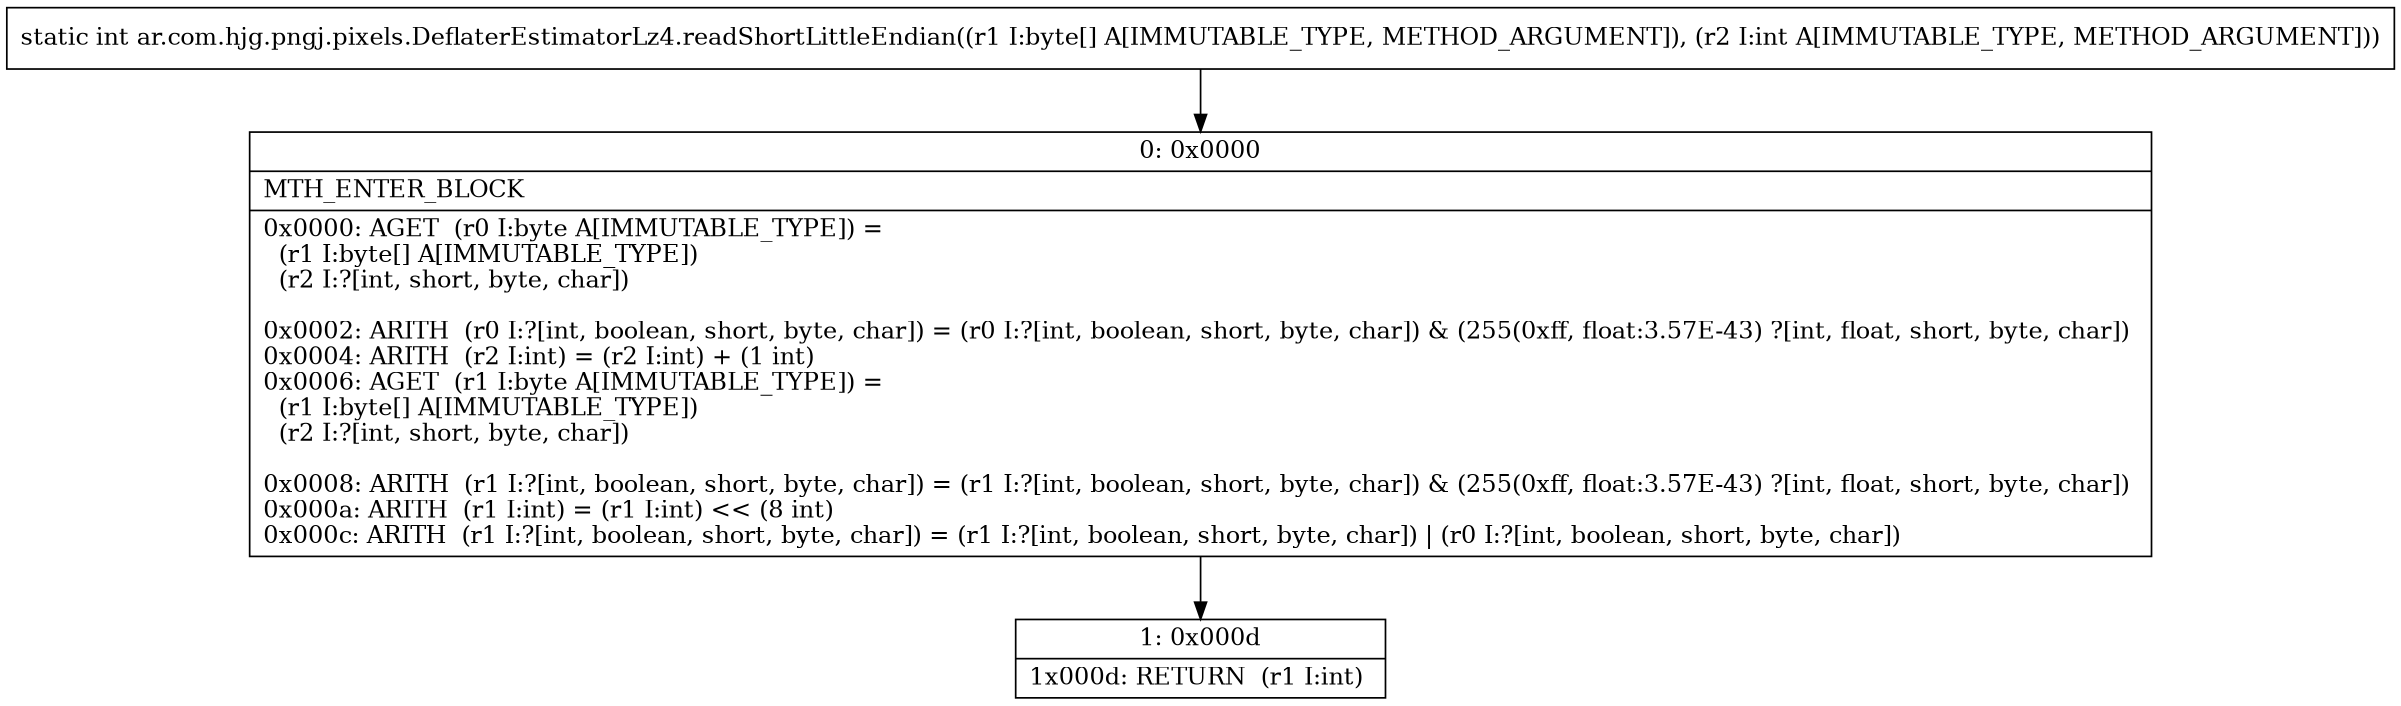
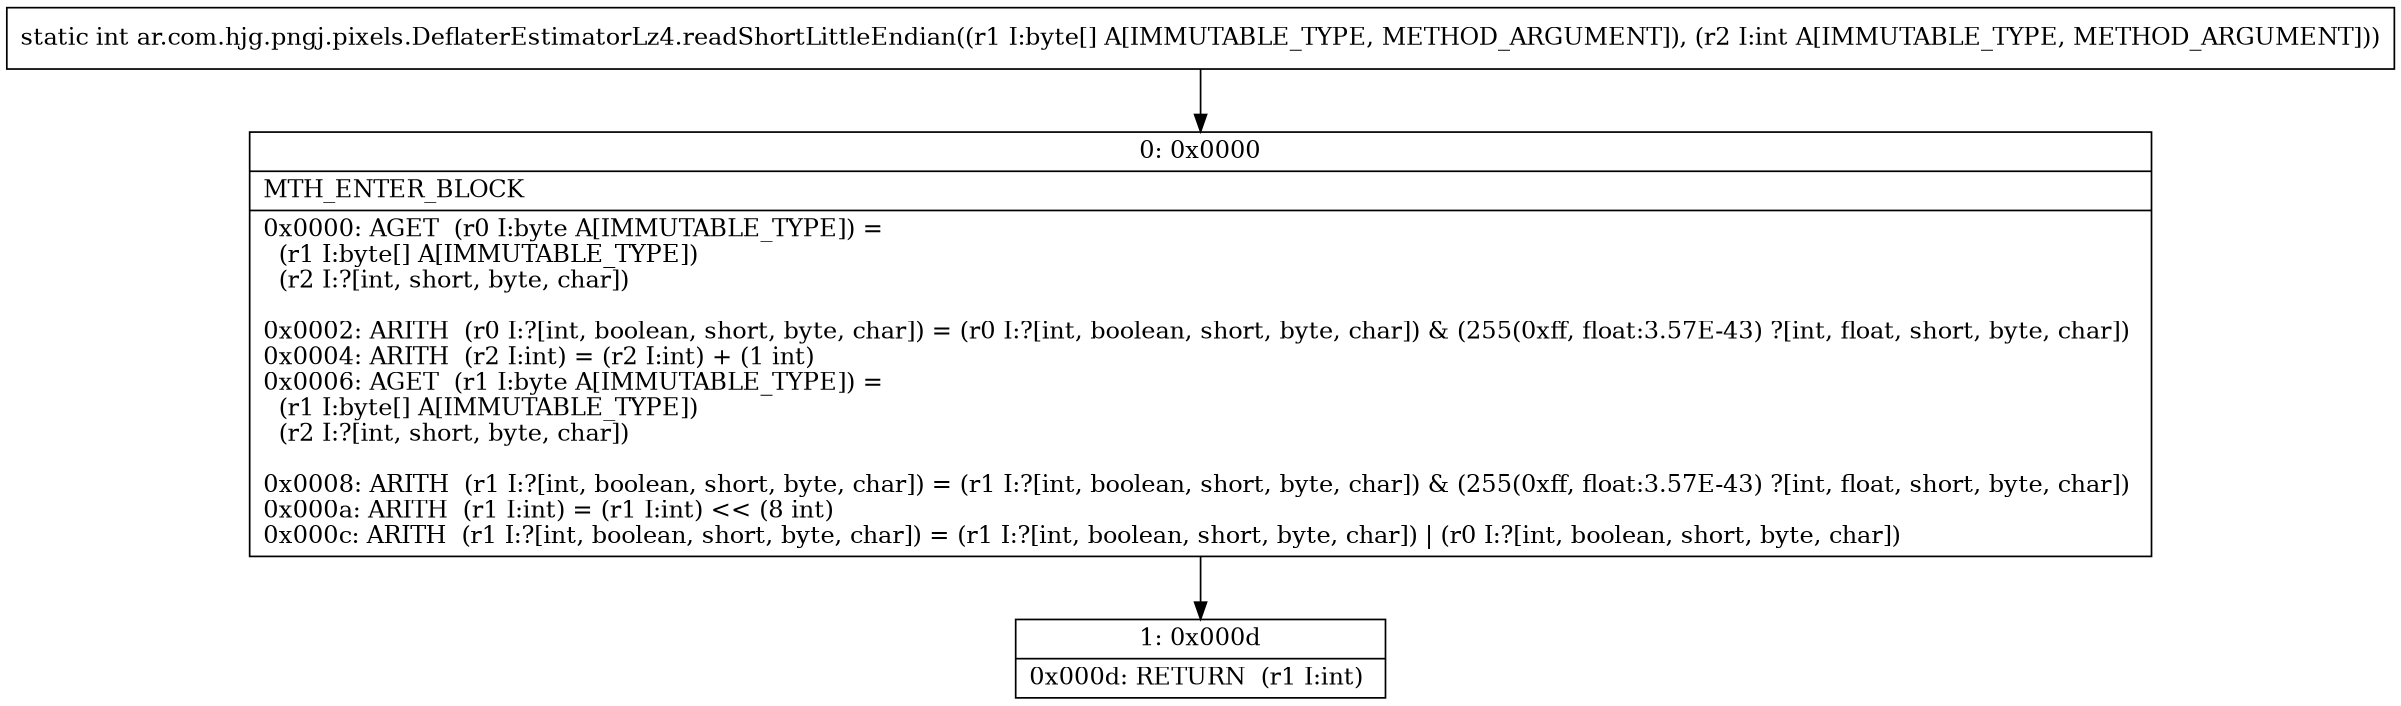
(1201, 677) -> (1201, 677)
